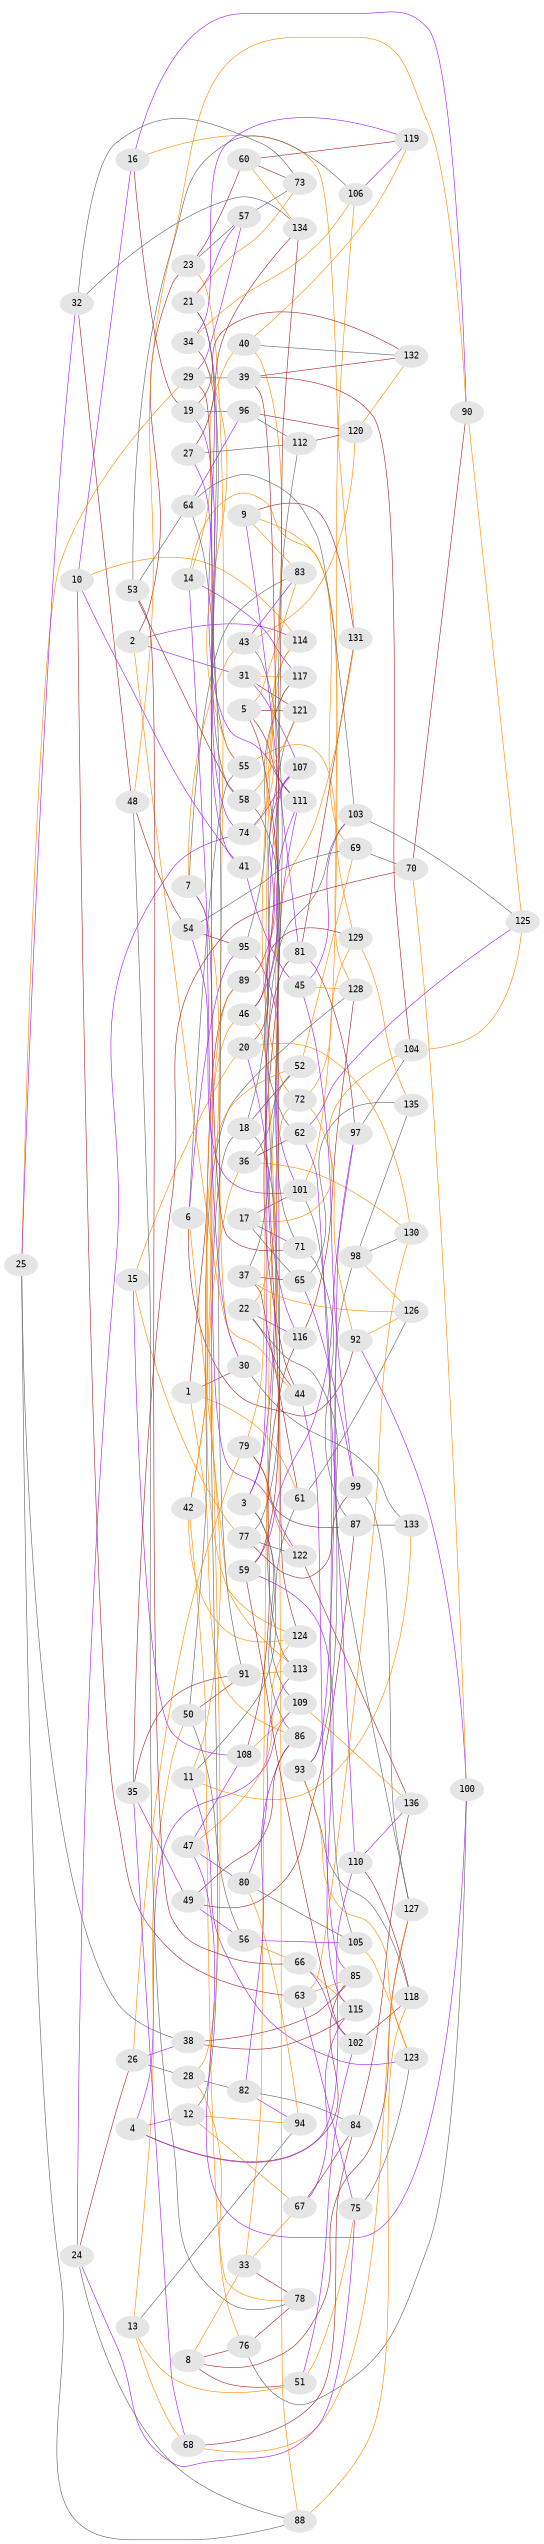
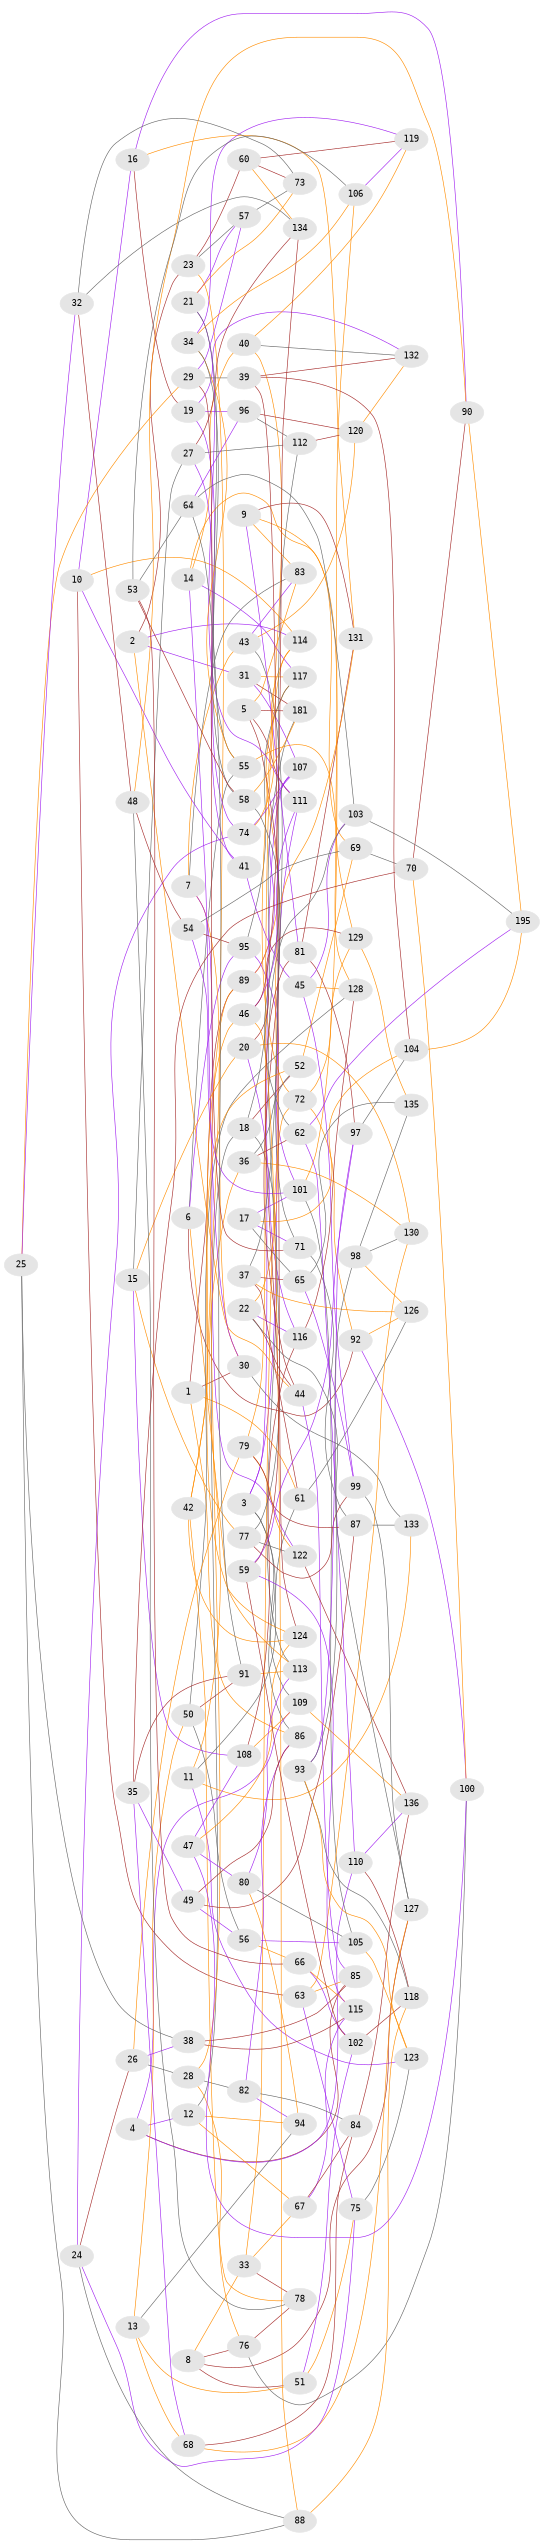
(273, 312) -> (273, 312)
(300, 711) -> (300, 711)
none -> (150, 865)
(523, 922) -> (523, 922)
